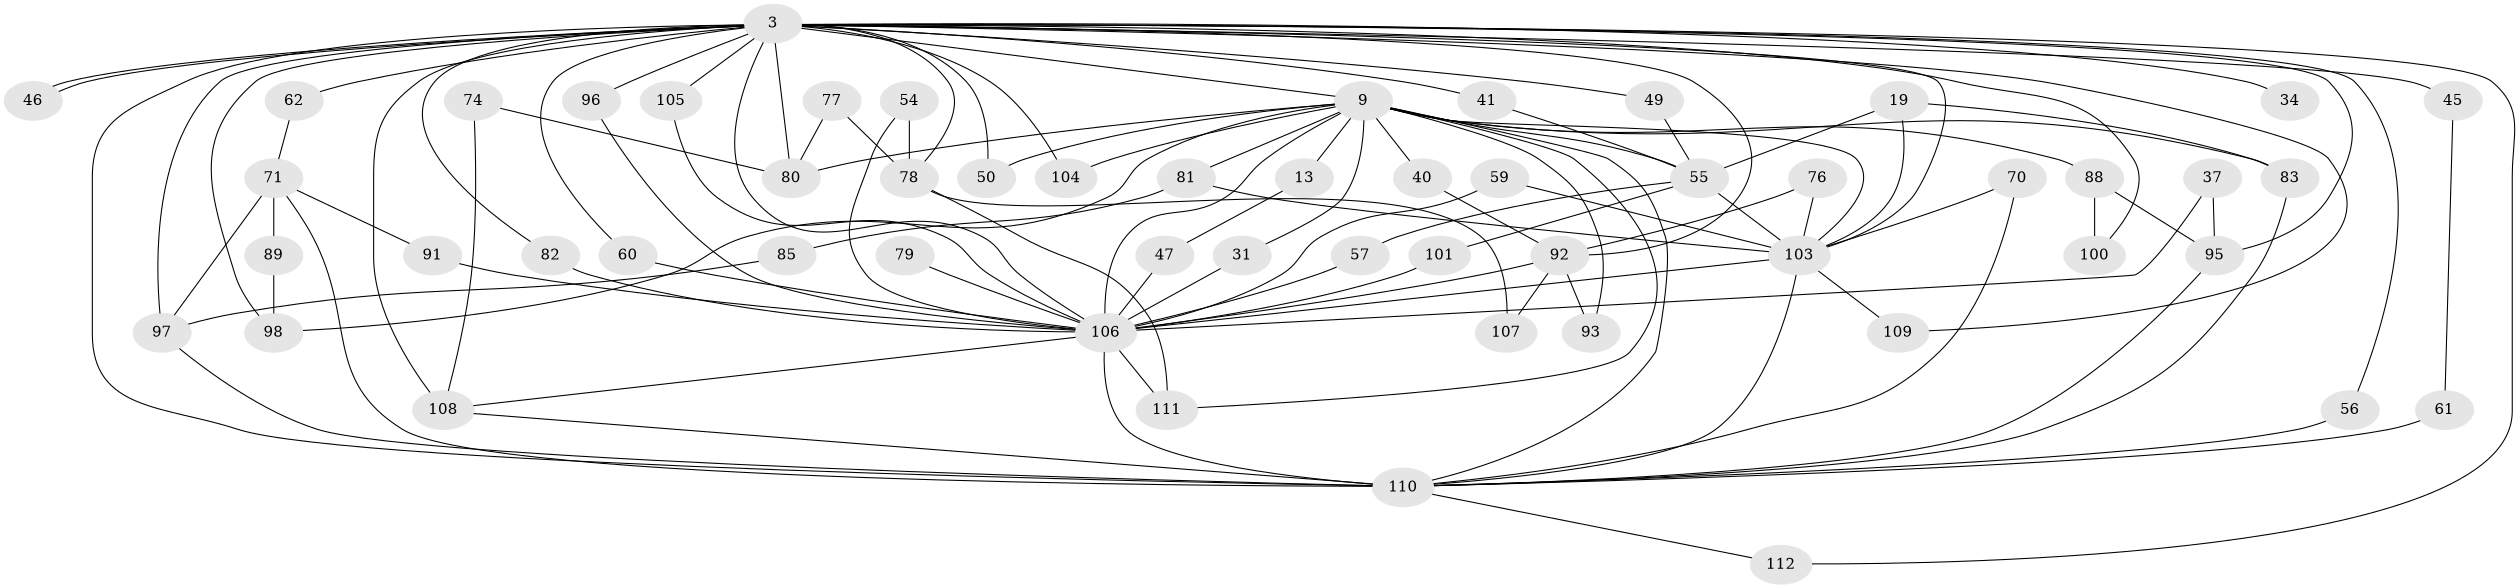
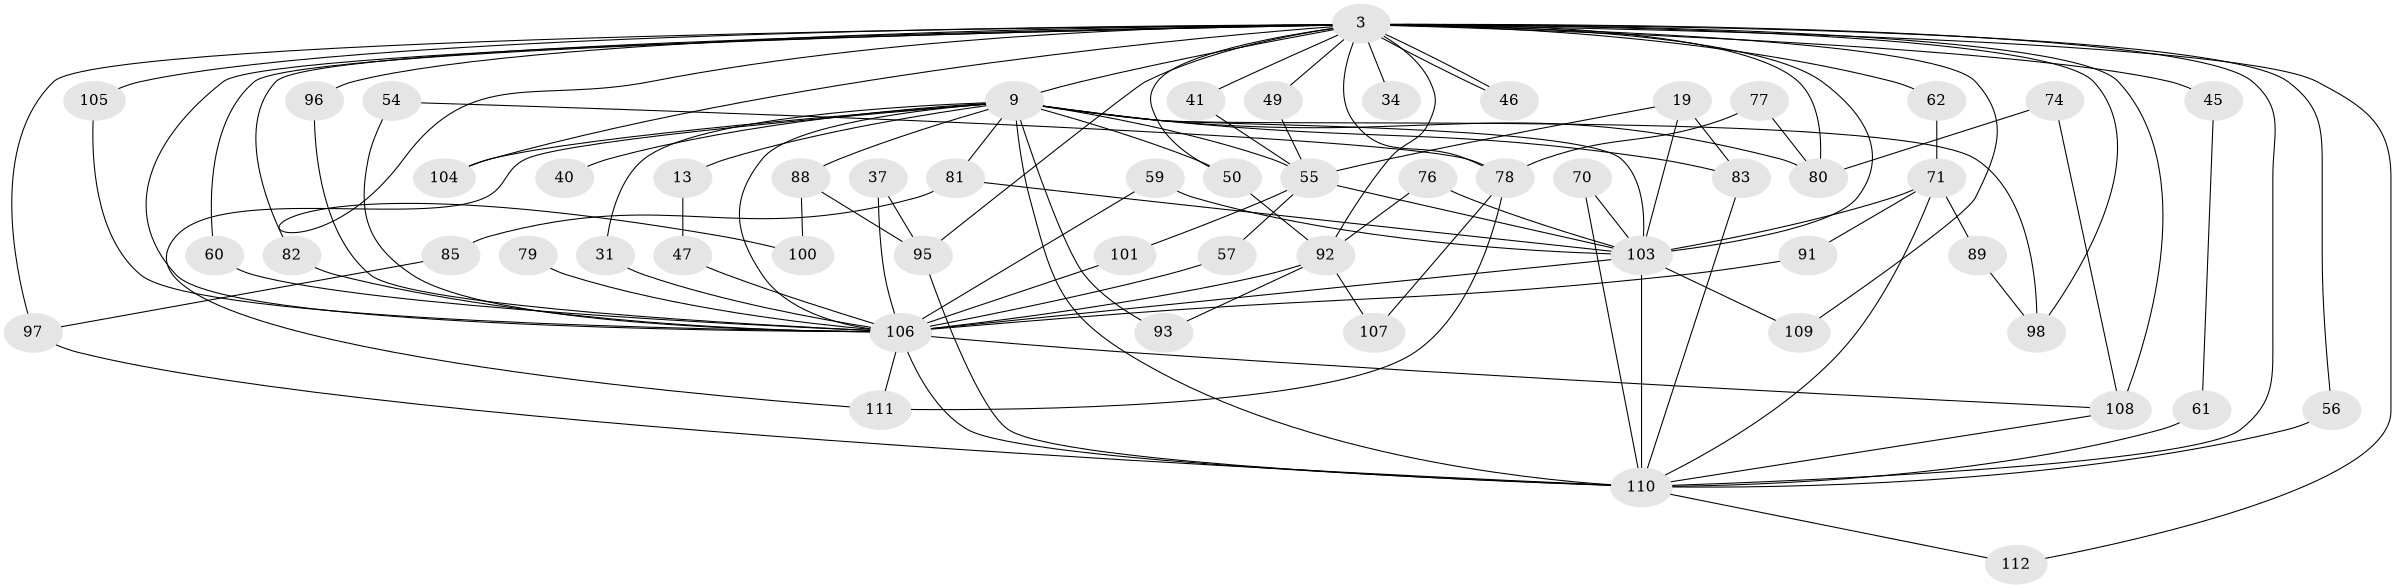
(1494, 218) -> (1268, 208)
(218, 256) -> (1854, 209)
